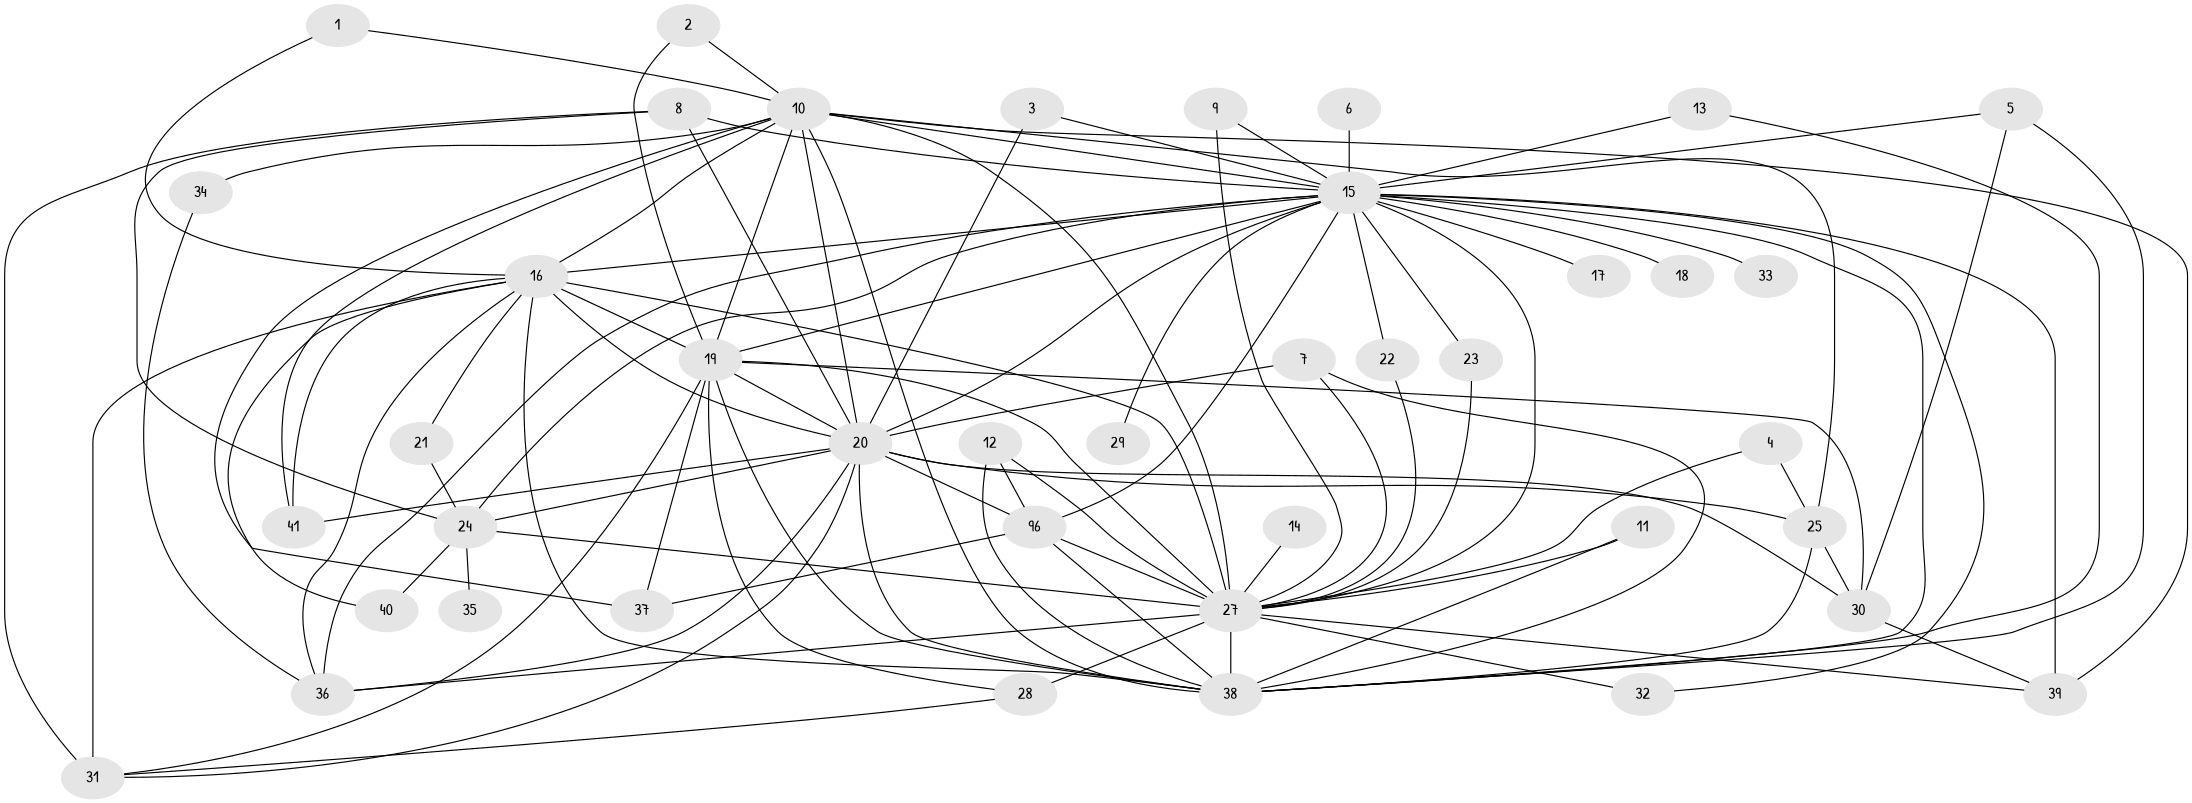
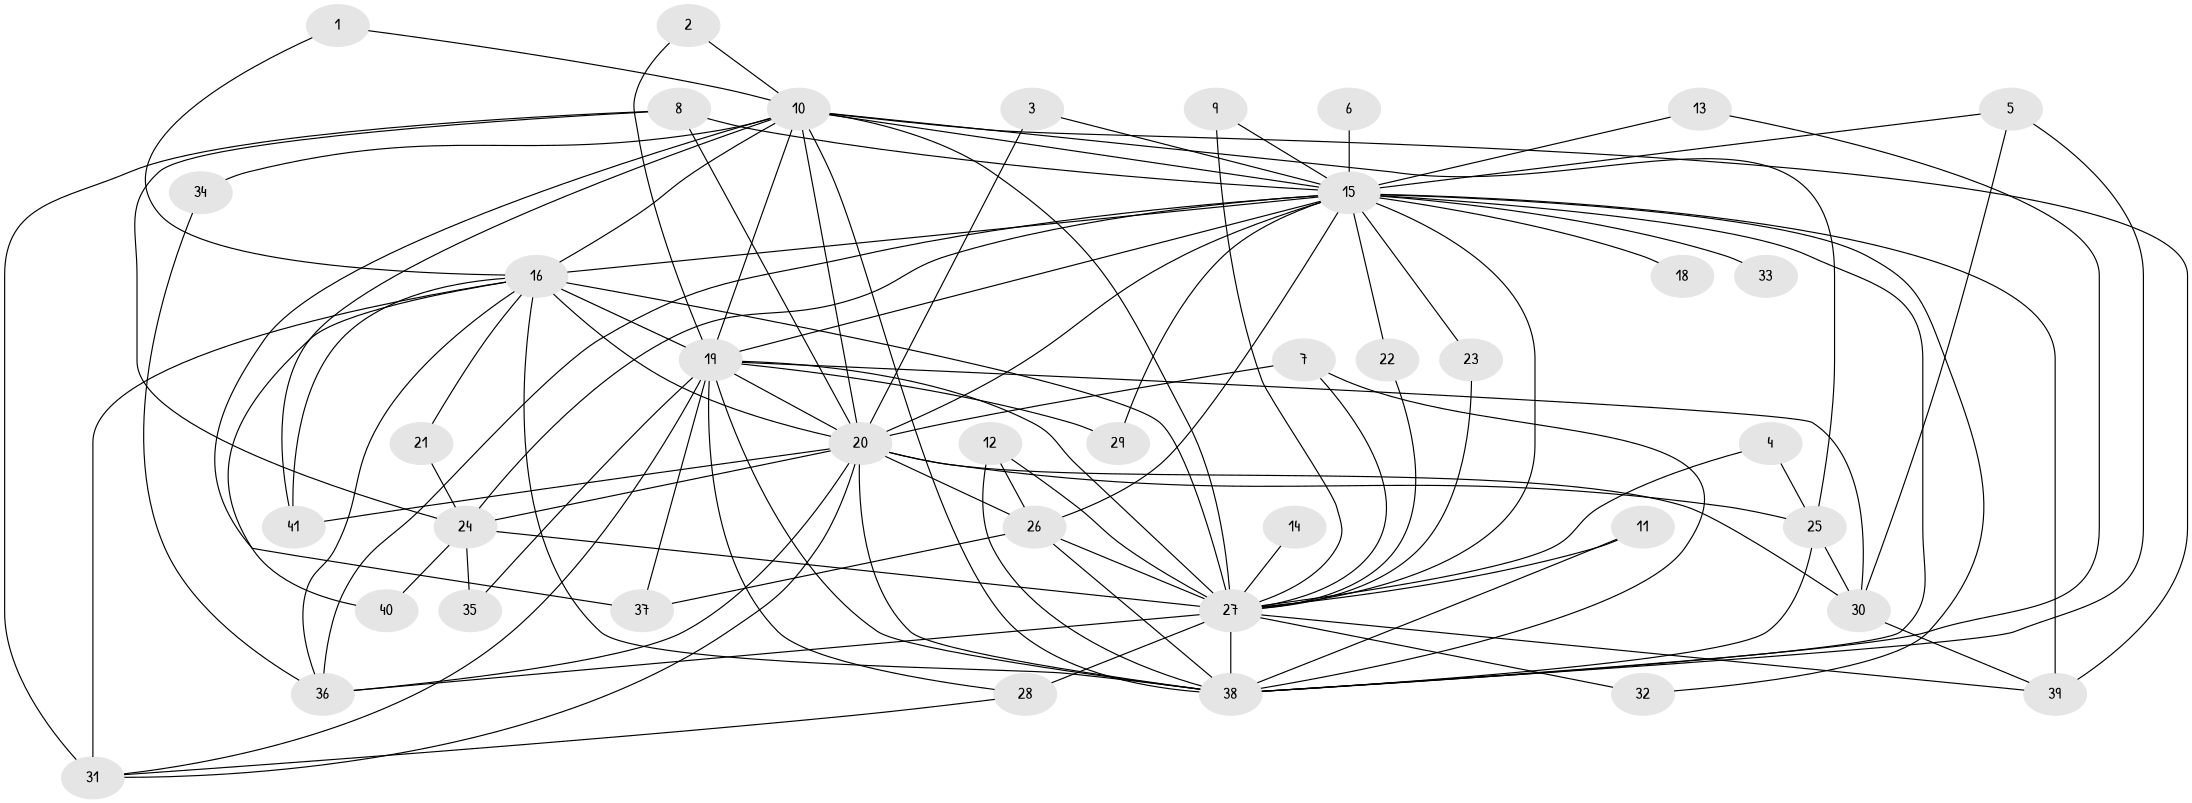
(1599, 276) -> none
none -> (866, 380)
none -> (597, 472)
(1035, 527) -> (1035, 527)
